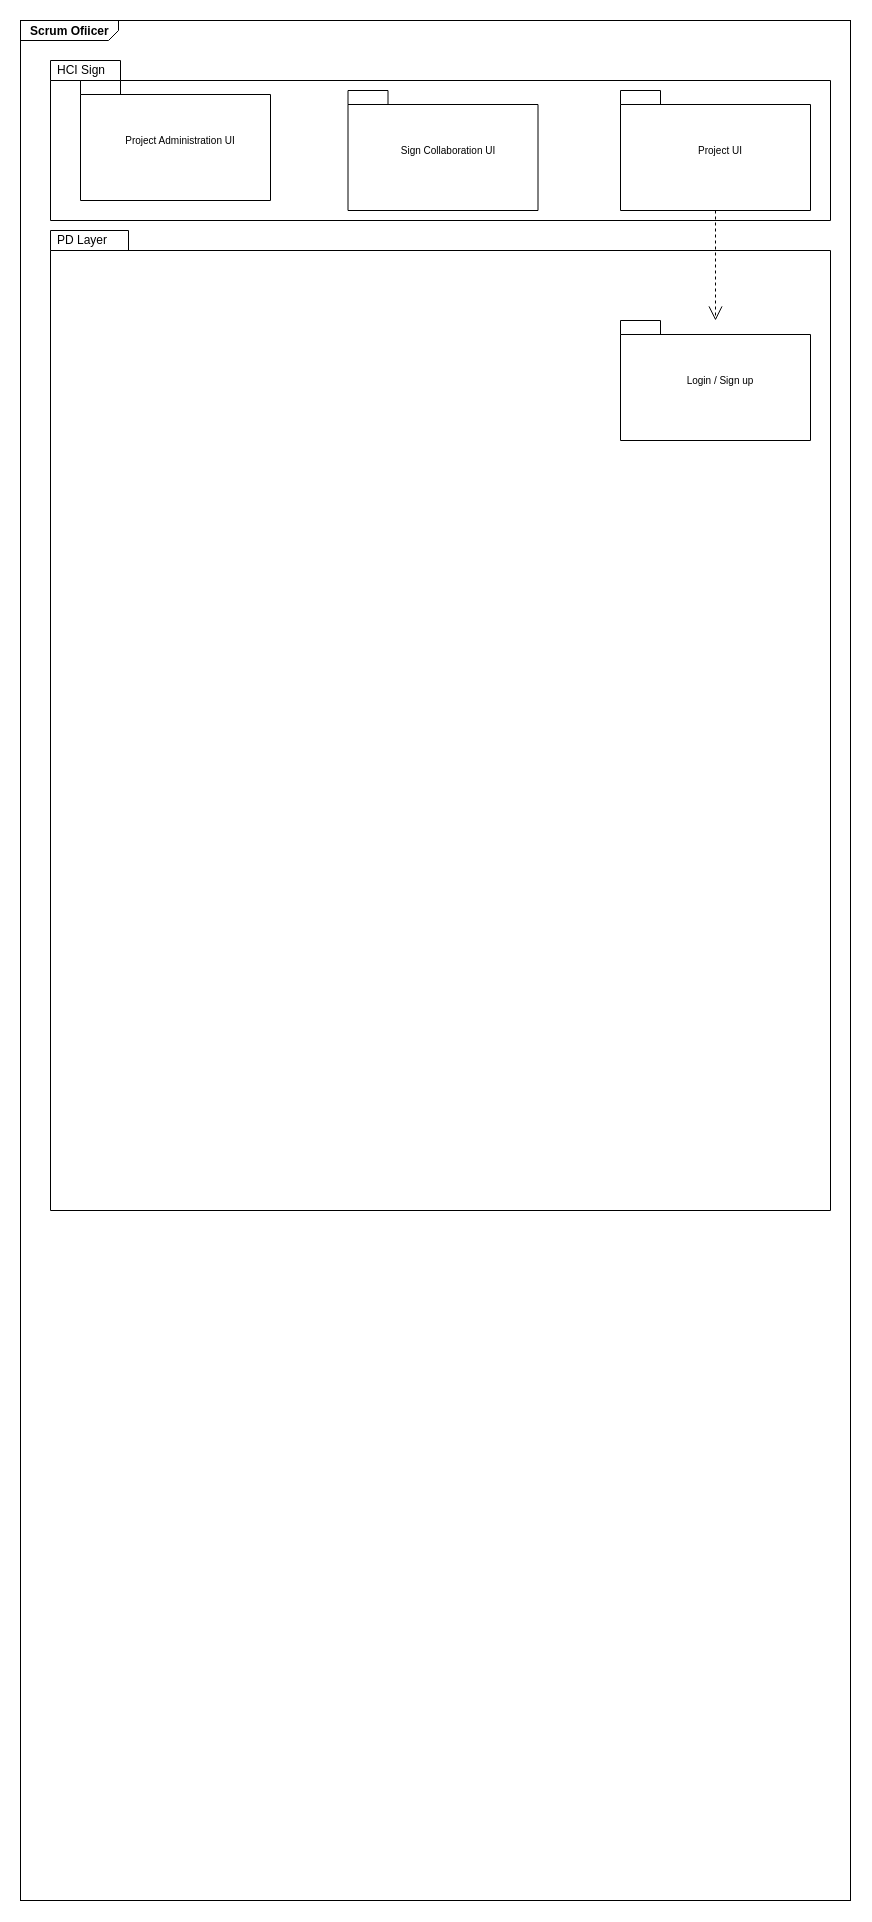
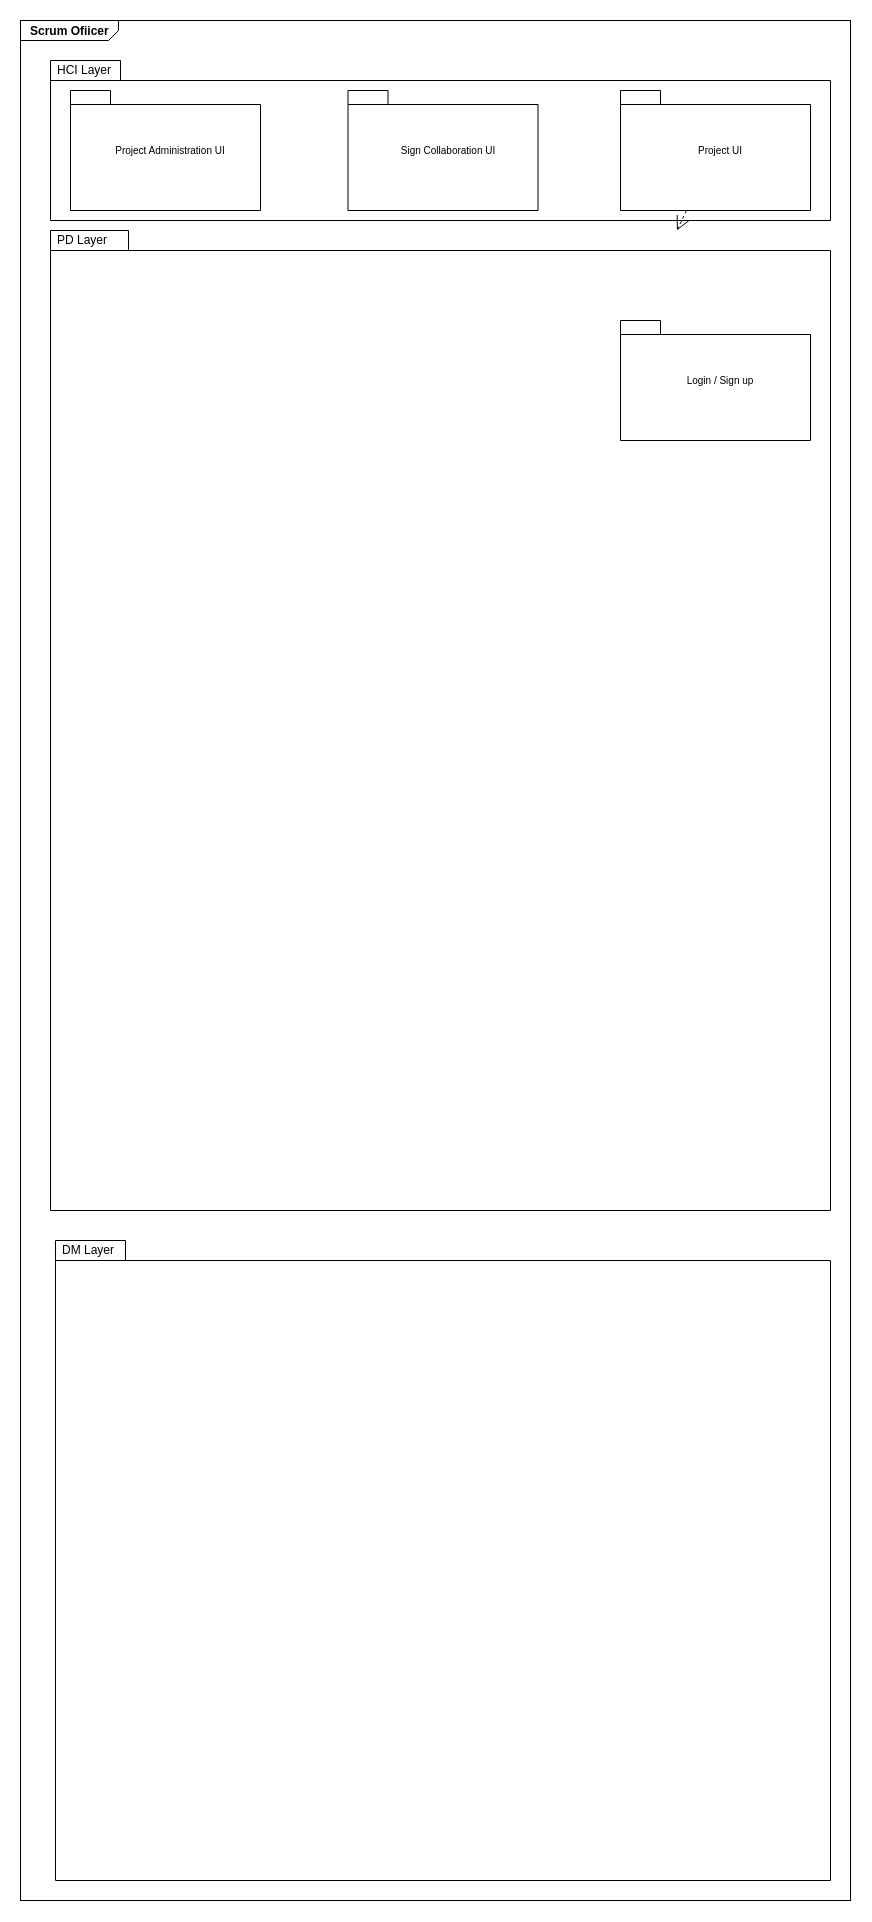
(81, 71) -> (86, 71)
(176, 141) -> (166, 151)
(716, 264) -> (682, 219)
none -> (443, 1561)
